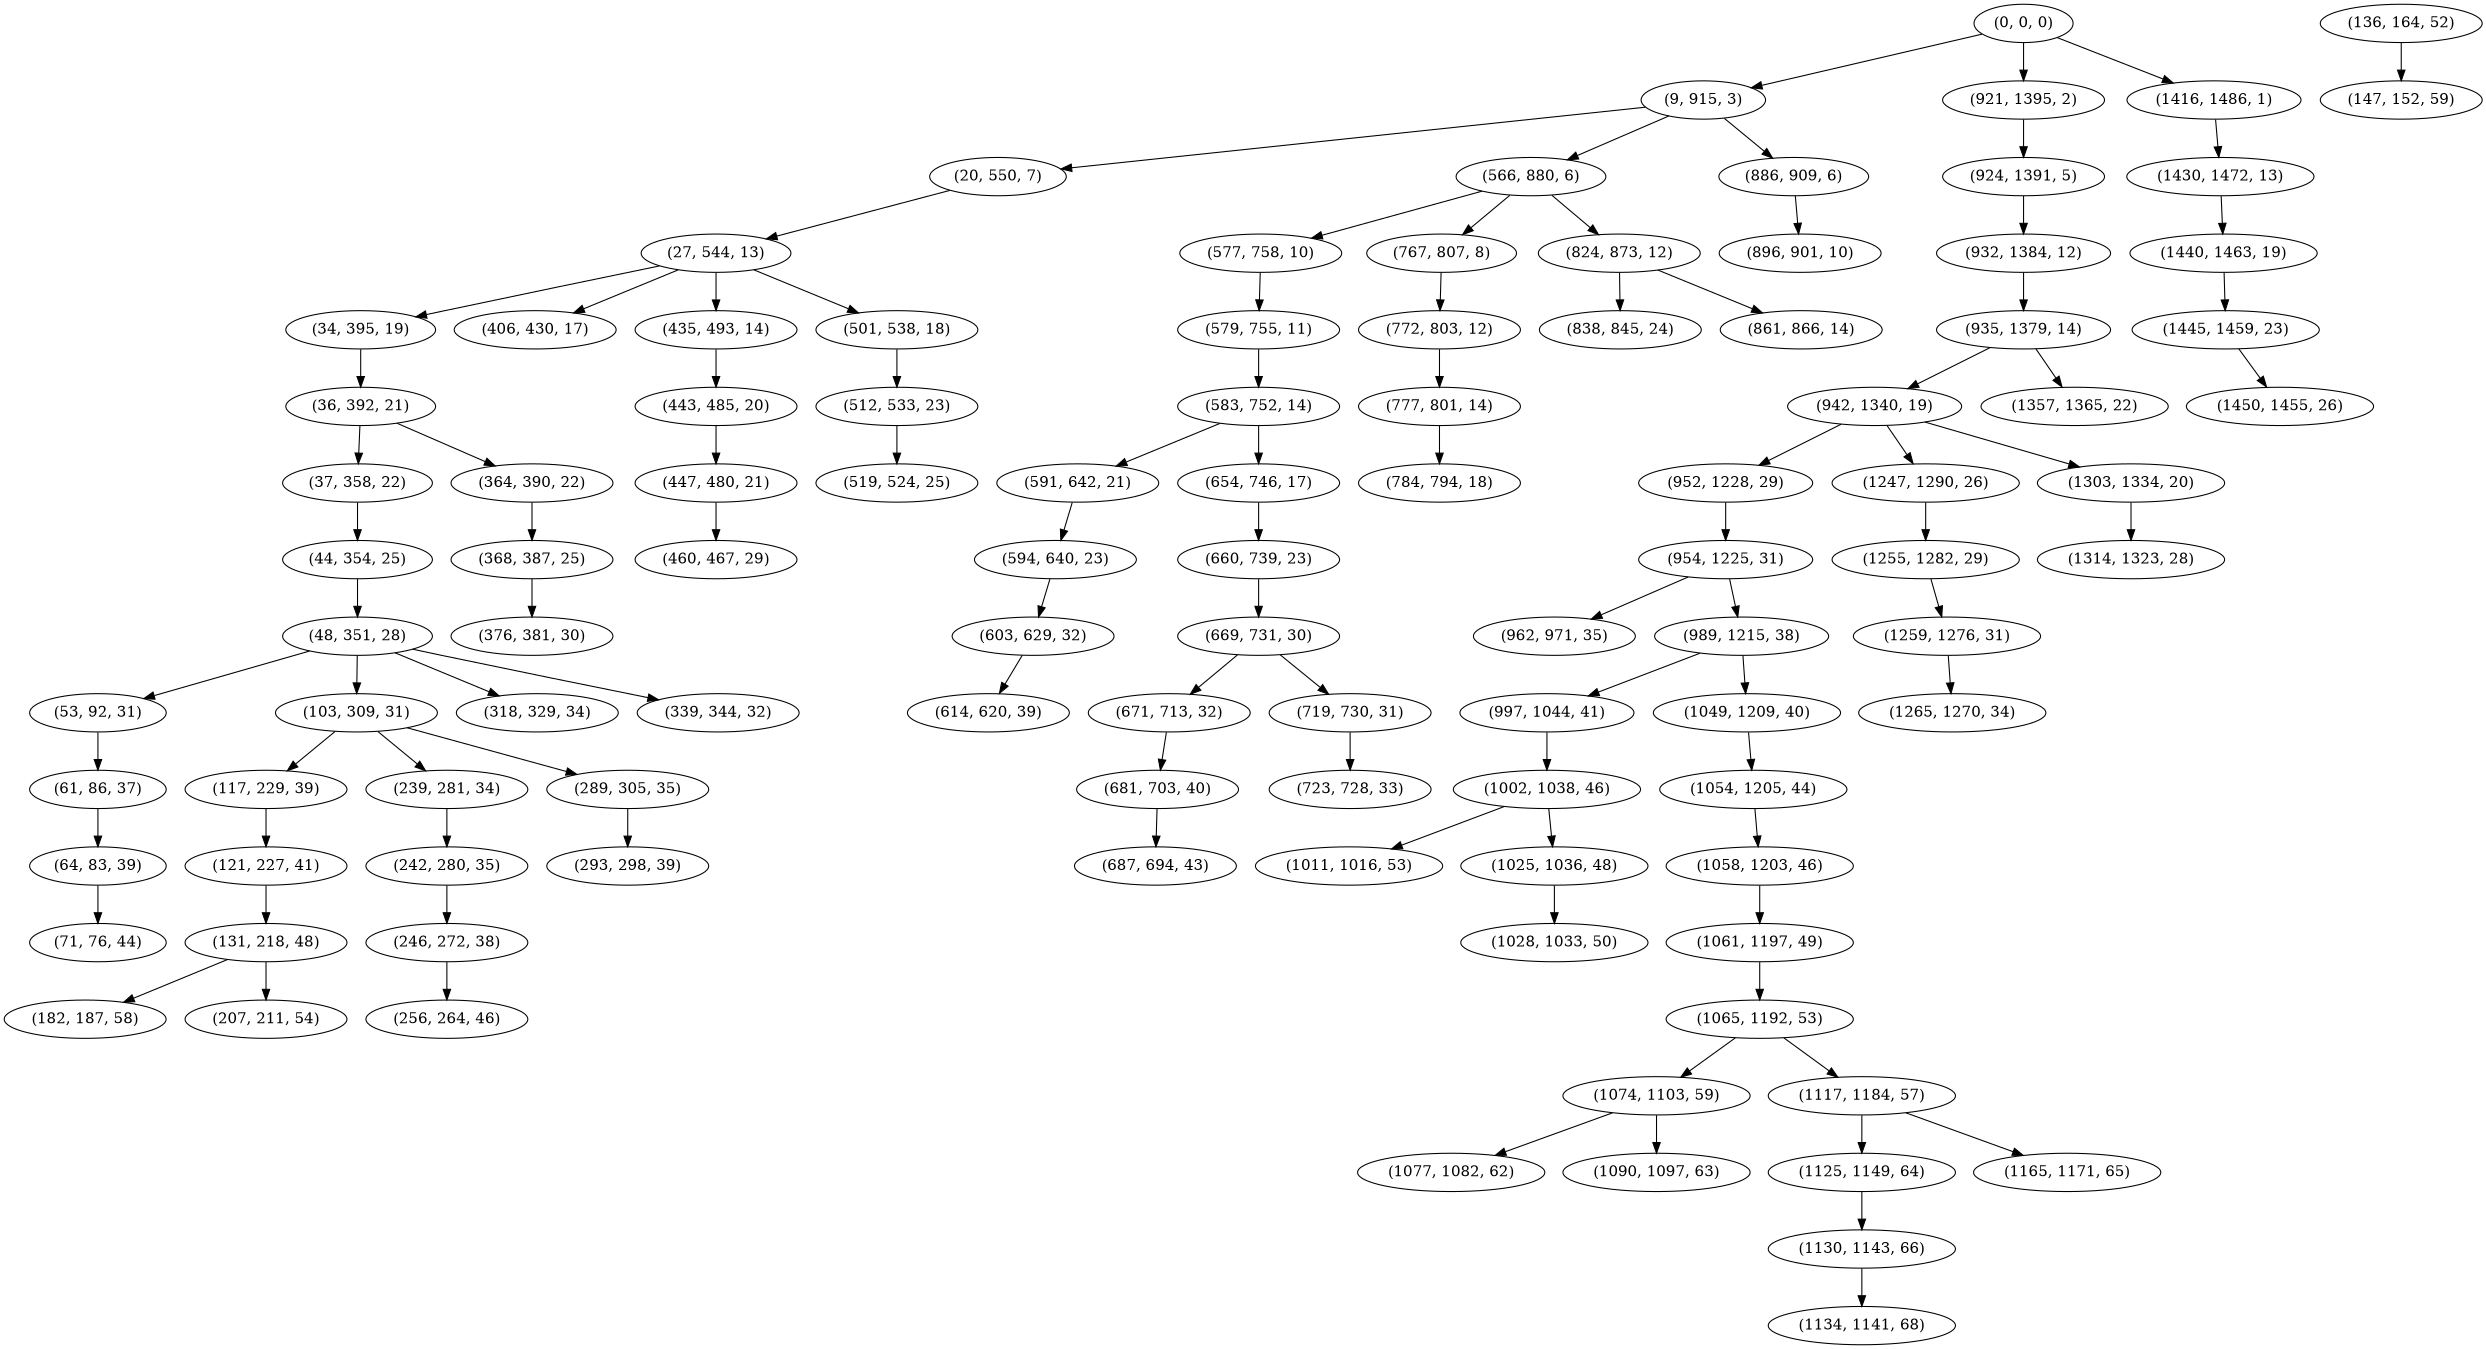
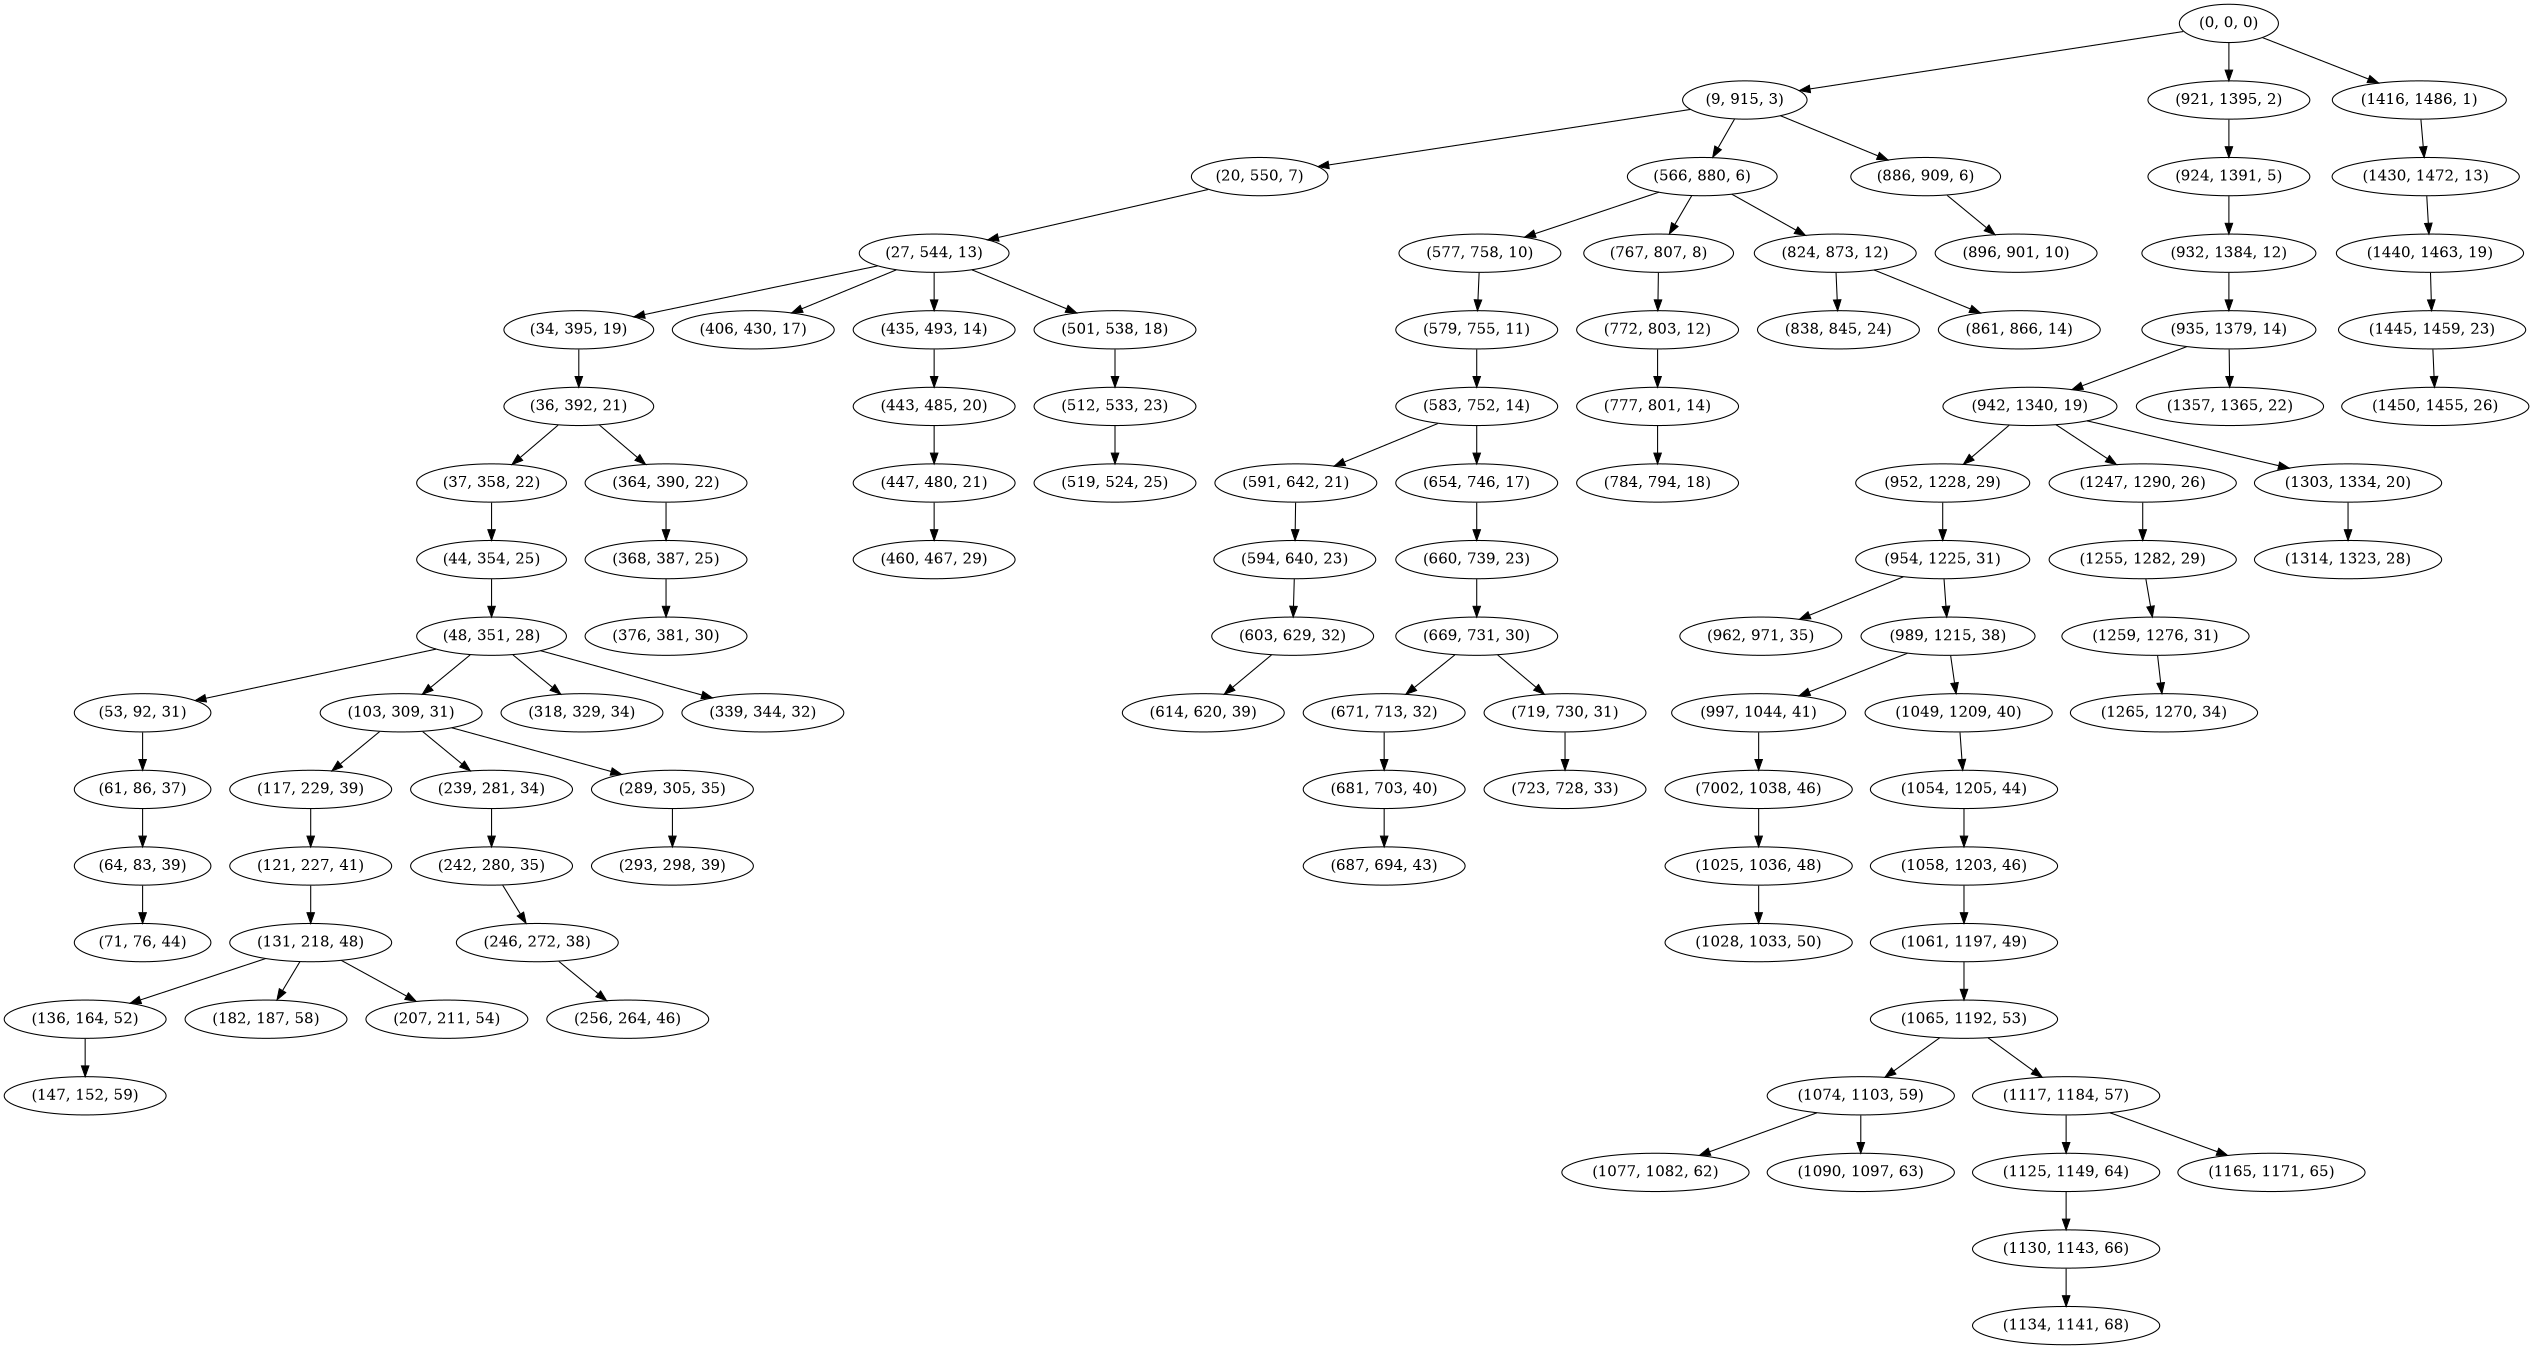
(1547, 789) -> (1759, 789)
(1349, 866) -> none
none -> (203, 979)
